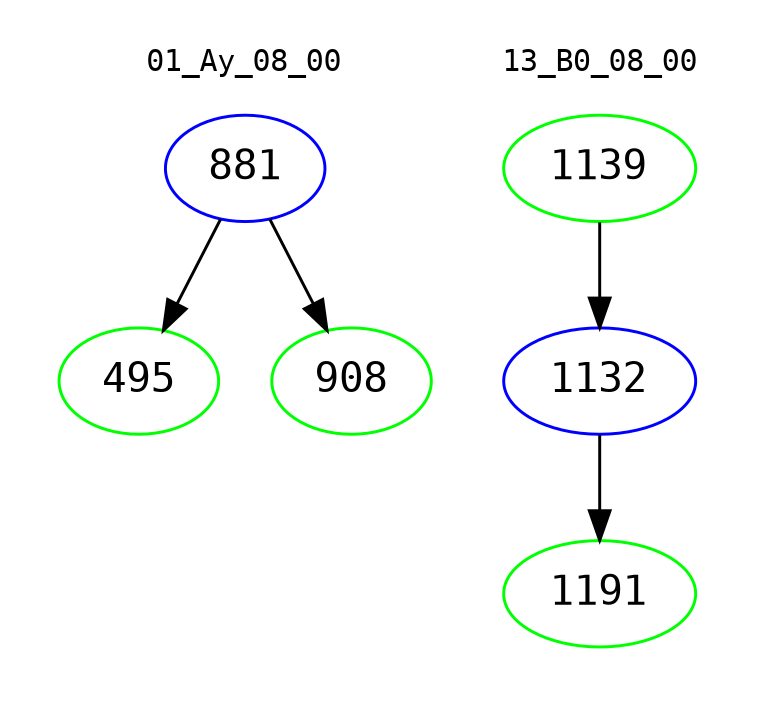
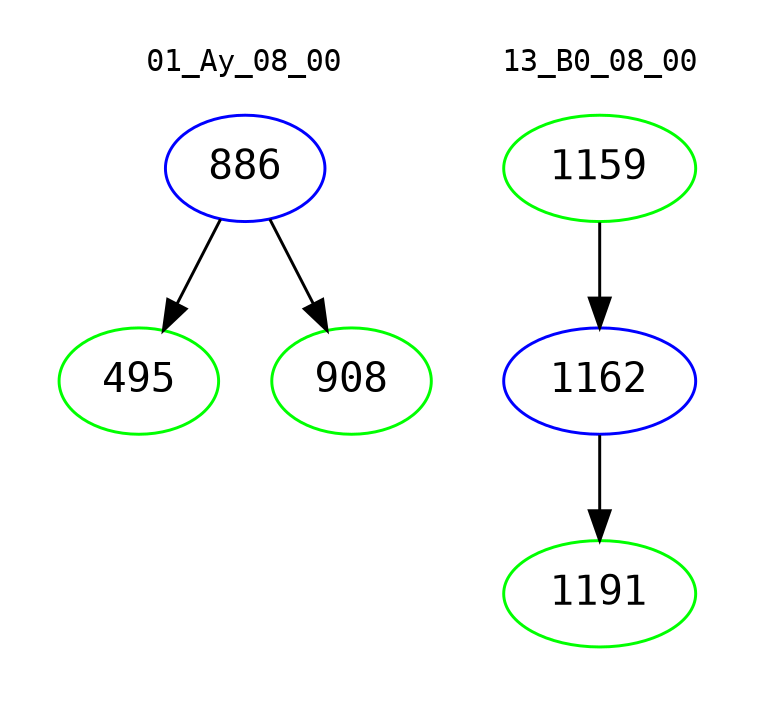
(245, 168) -> (245, 168)
(600, 168) -> (600, 168)
(600, 381) -> (600, 381)
